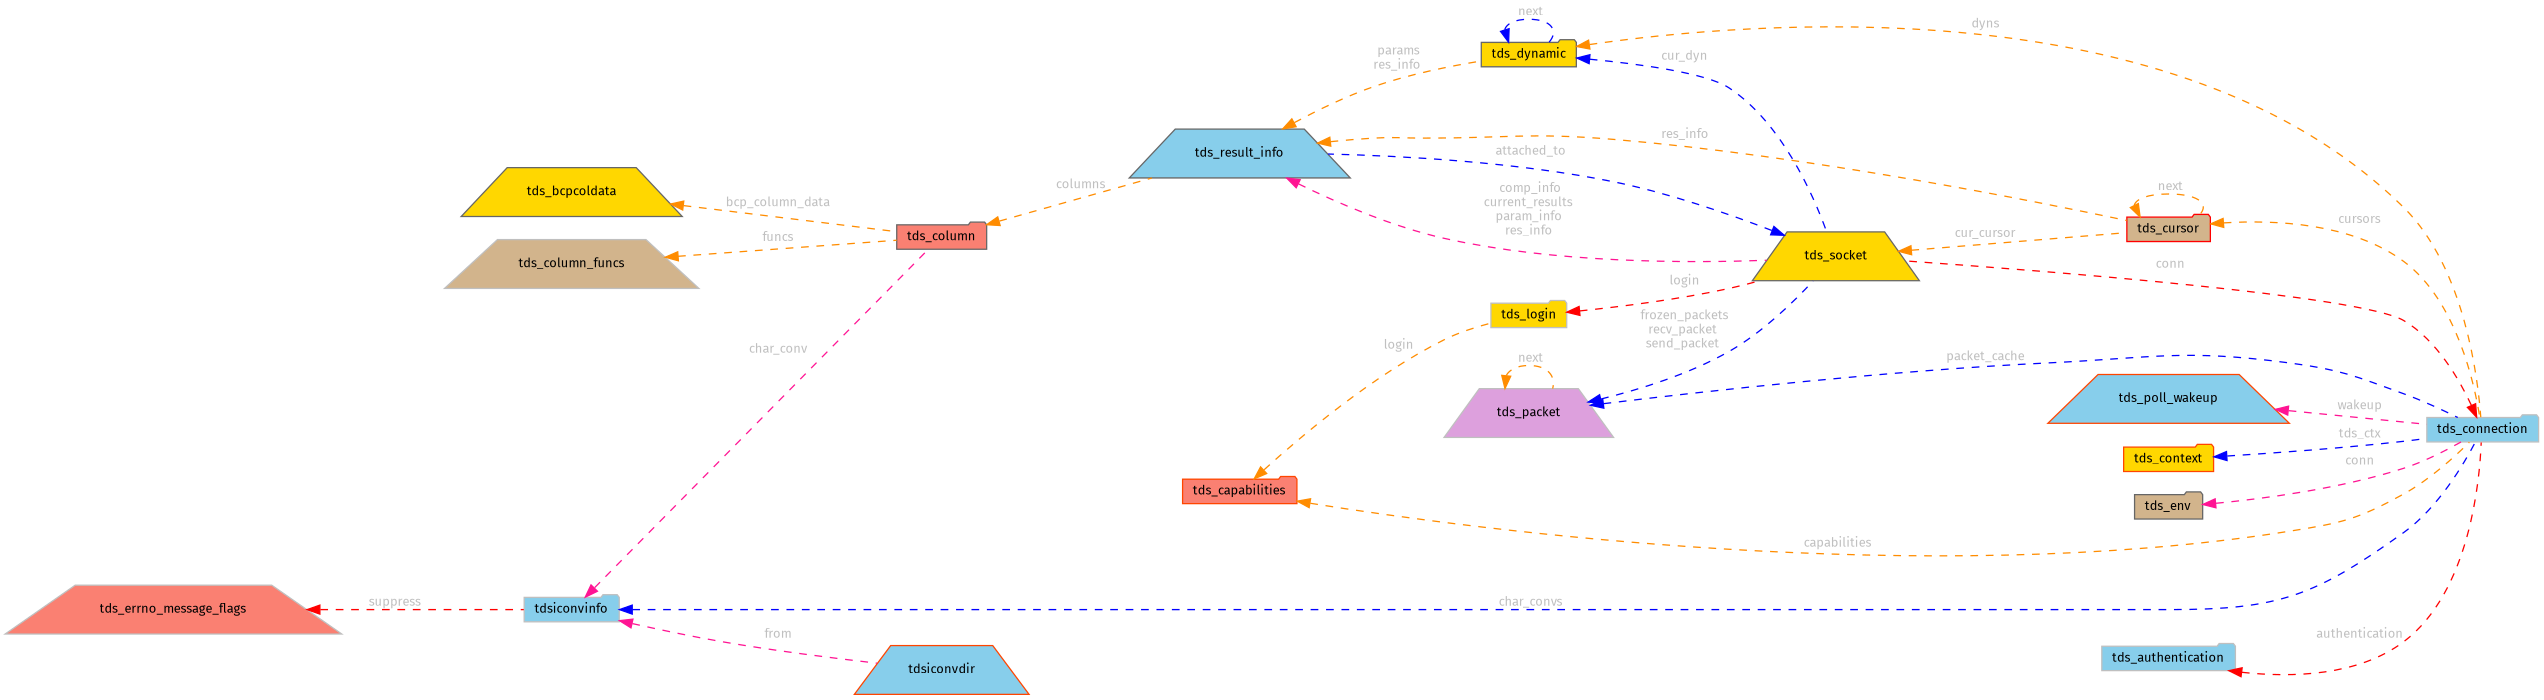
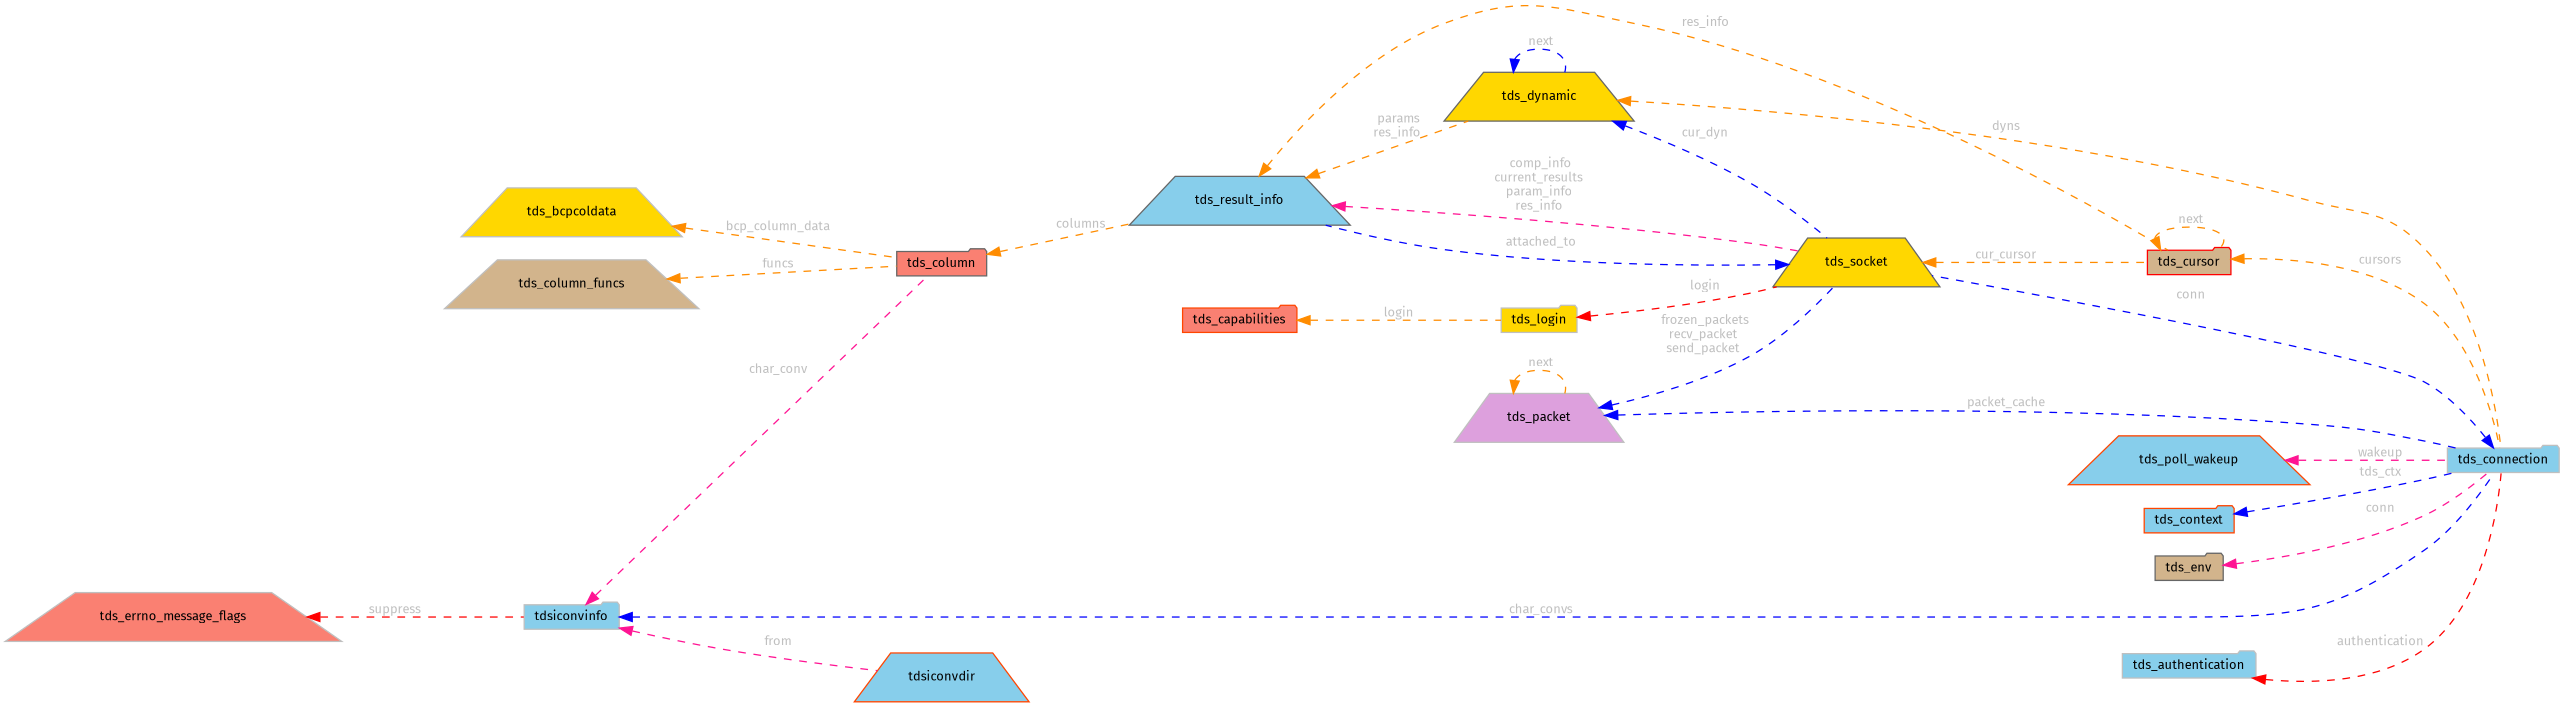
(1529, 55) -> (1539, 97)
(572, 192) -> (572, 212)
(2211, 287) -> (2220, 331)
(2169, 459) -> (2189, 521)
(1902, 555) -> none
